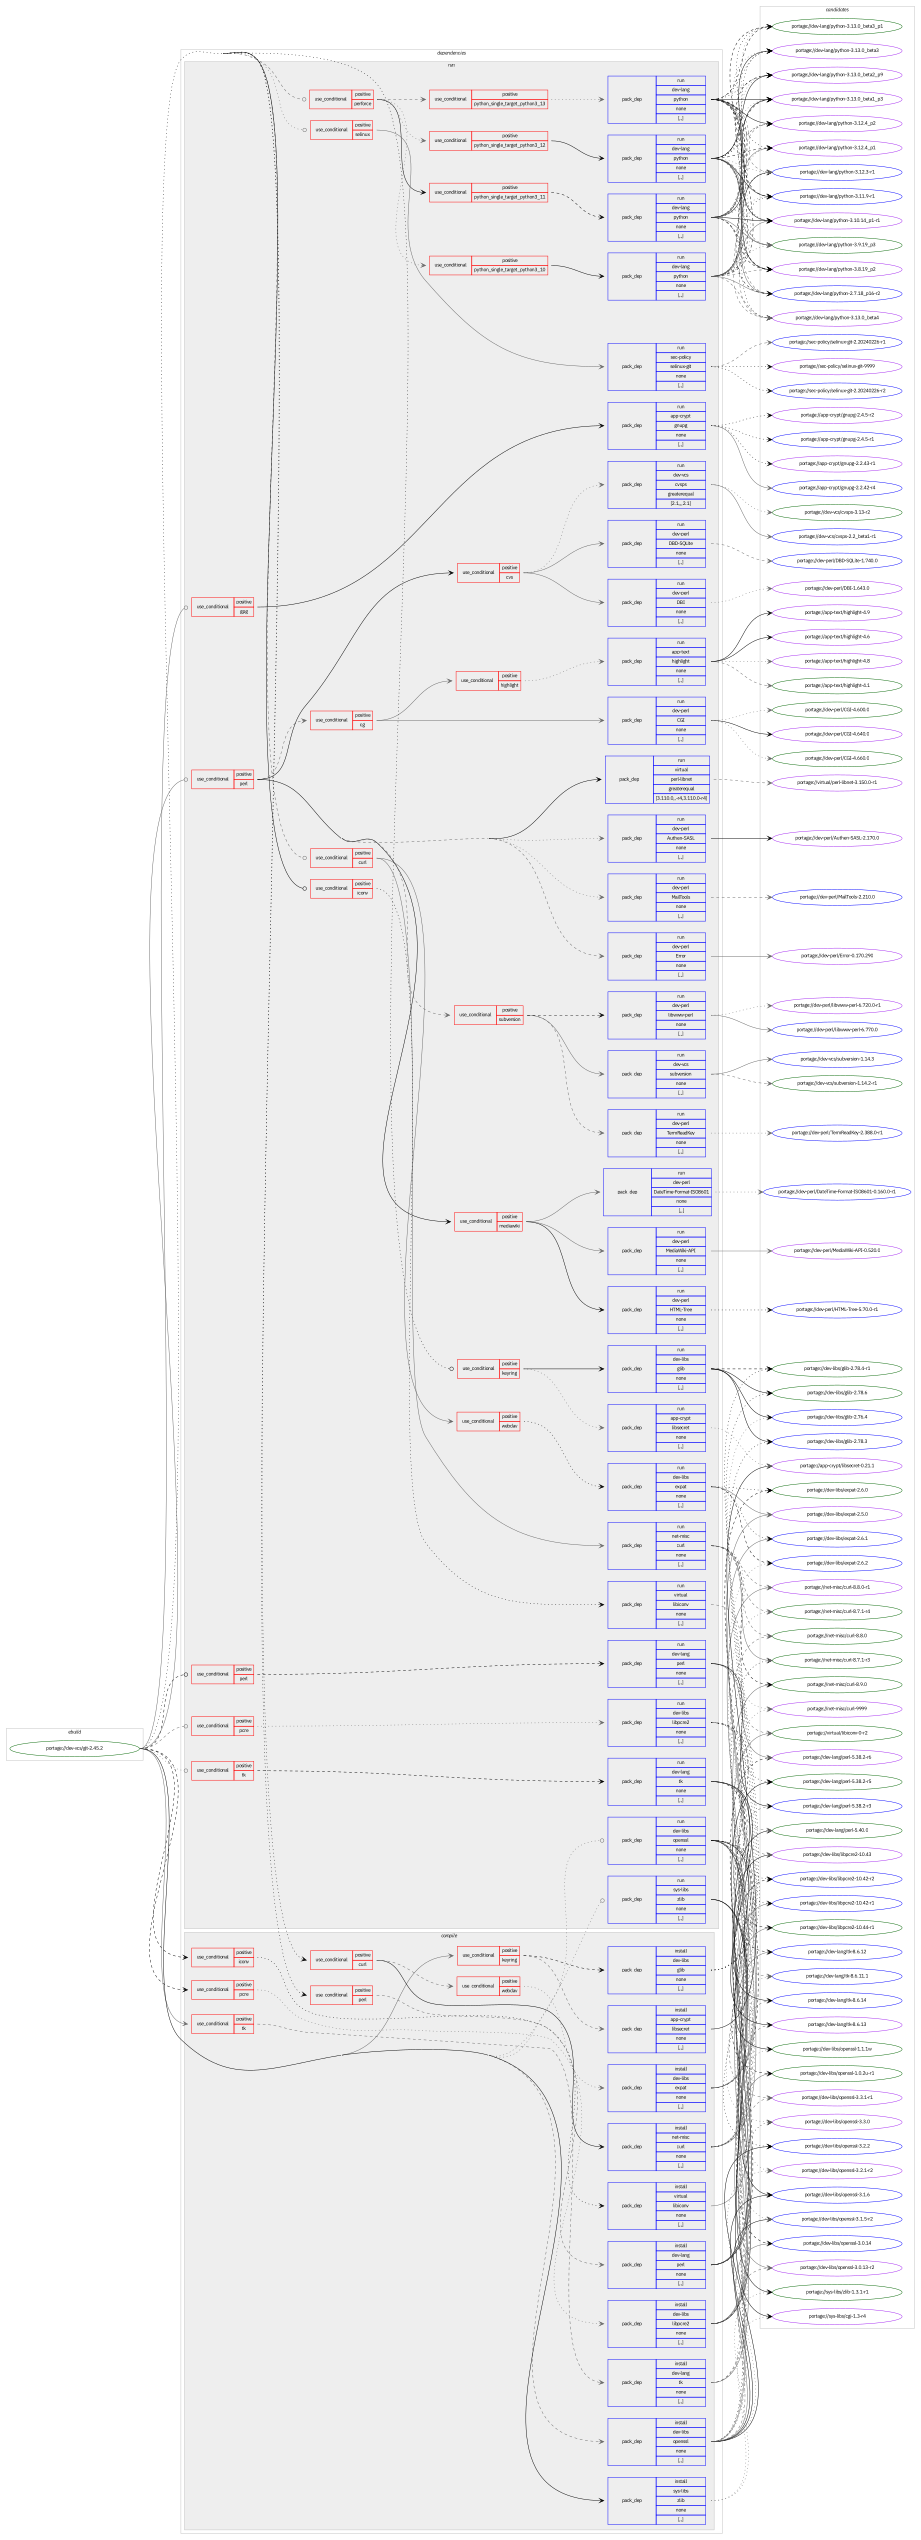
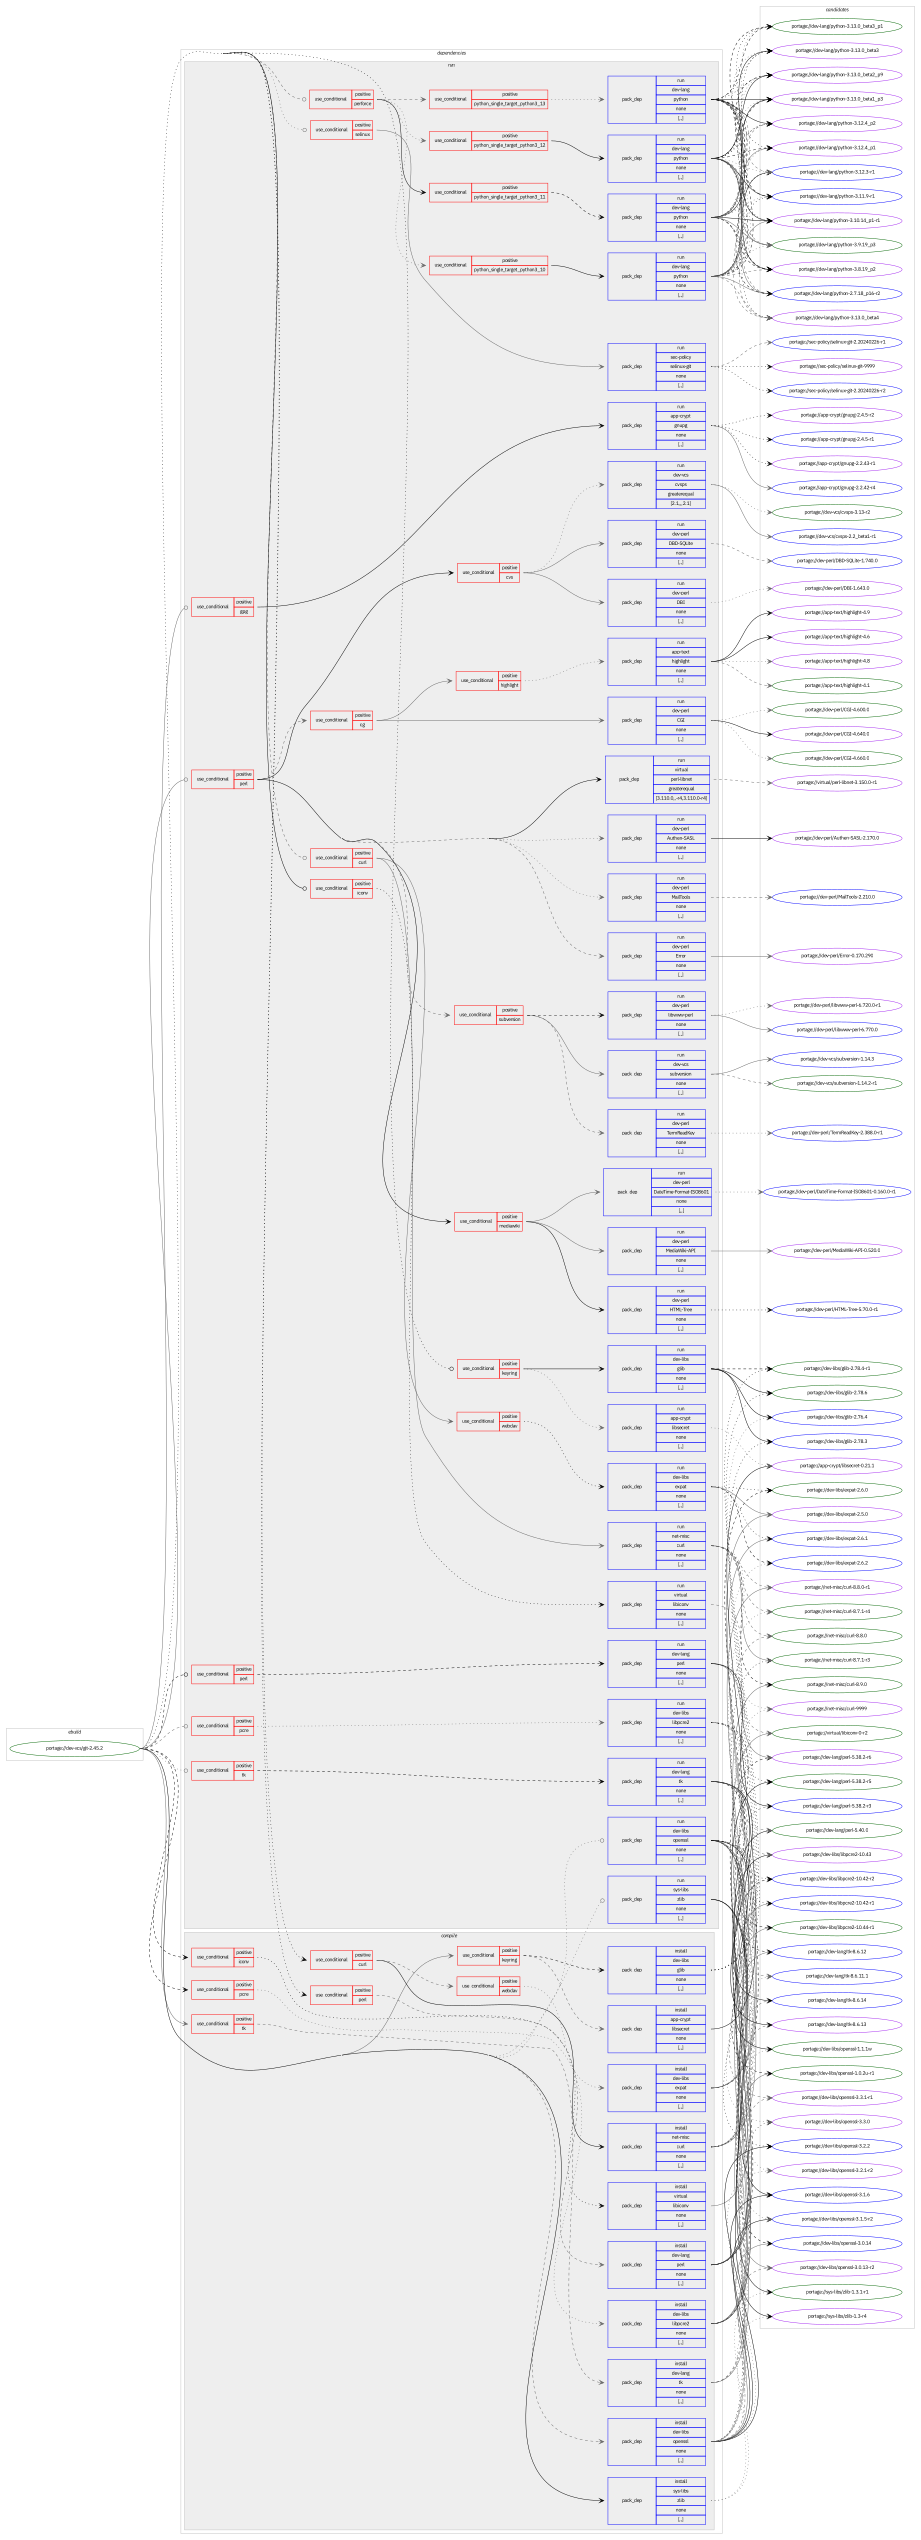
(837, 2317) -> (837, 2317)
